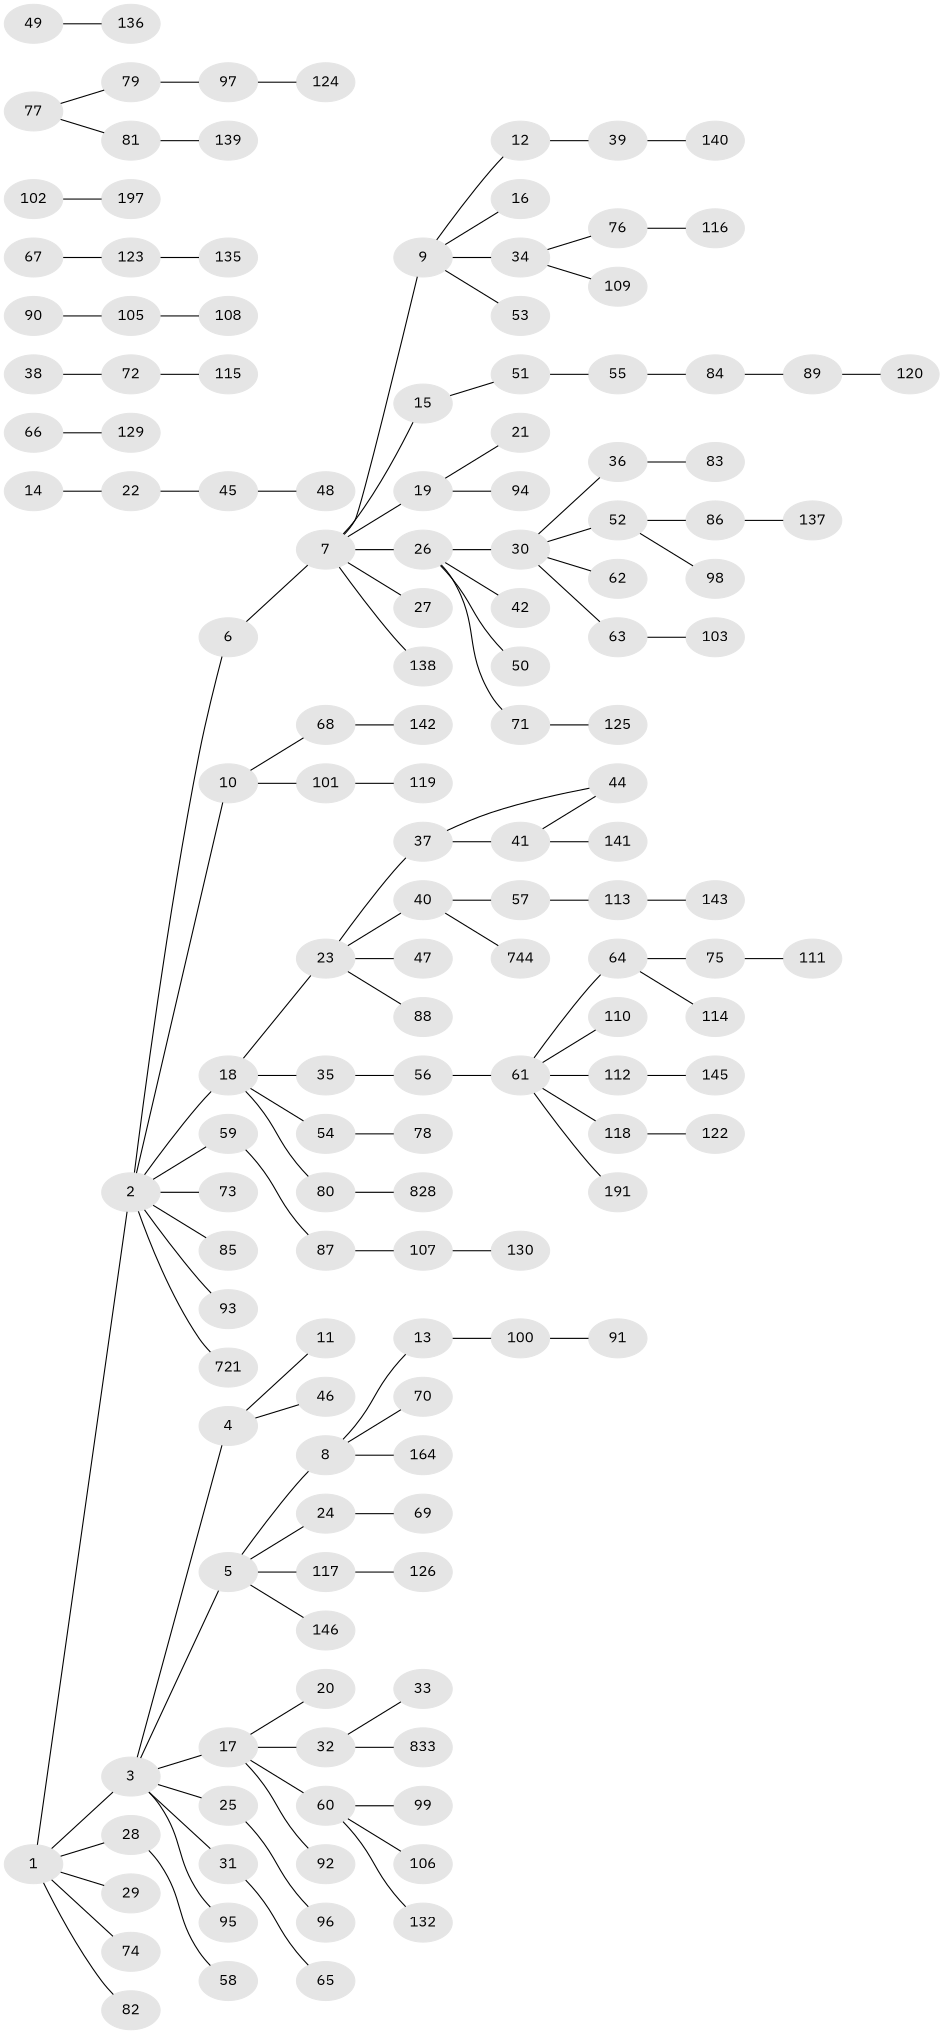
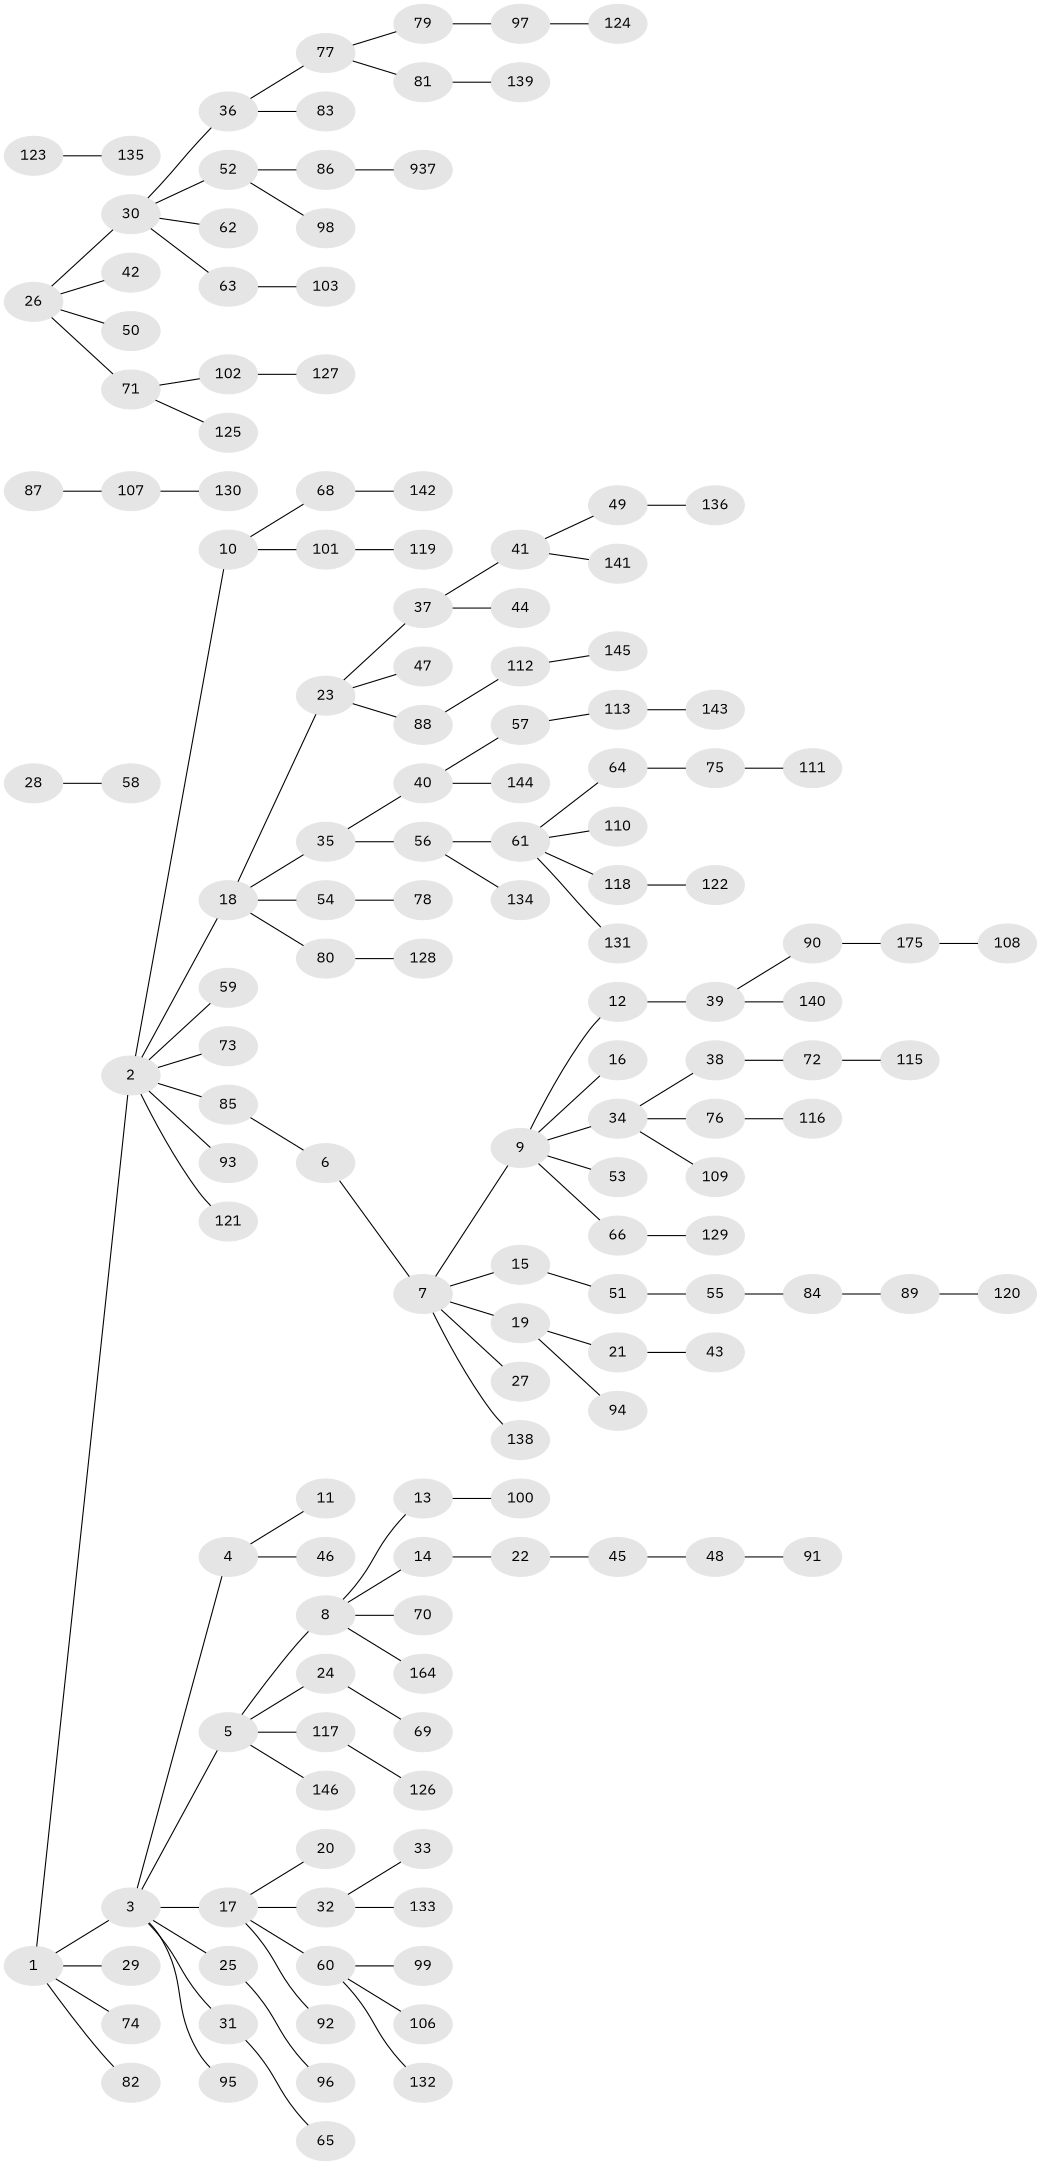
none -> (277, 82)
(131, 199) -> (326, 374)
(34, 258) -> none
(131, 316) -> (910, 943)
none -> (180, 382)
(813, 520) -> (423, 170)
(375, 550) -> none
(569, 813) -> (569, 527)
none -> (520, 900)
(171, 913) -> (277, 1134)
(374, 929) -> (374, 813)
(520, 959) -> (520, 783)
none -> (764, 973)
(715, 1017) -> none
(569, 1075) -> (472, 696)
none -> (666, 1090)
(277, 1192) -> none
(423, 1192) -> (423, 959)
none -> (569, 1192)
(618, 1192) -> (618, 943)
(569, 1338) -> (764, 1557)
none -> (715, 1352)
(228, 1368) -> (228, 1222)
none -> (374, 1586)
(423, 1747) -> (423, 1907)
(82, 1850) -> none
